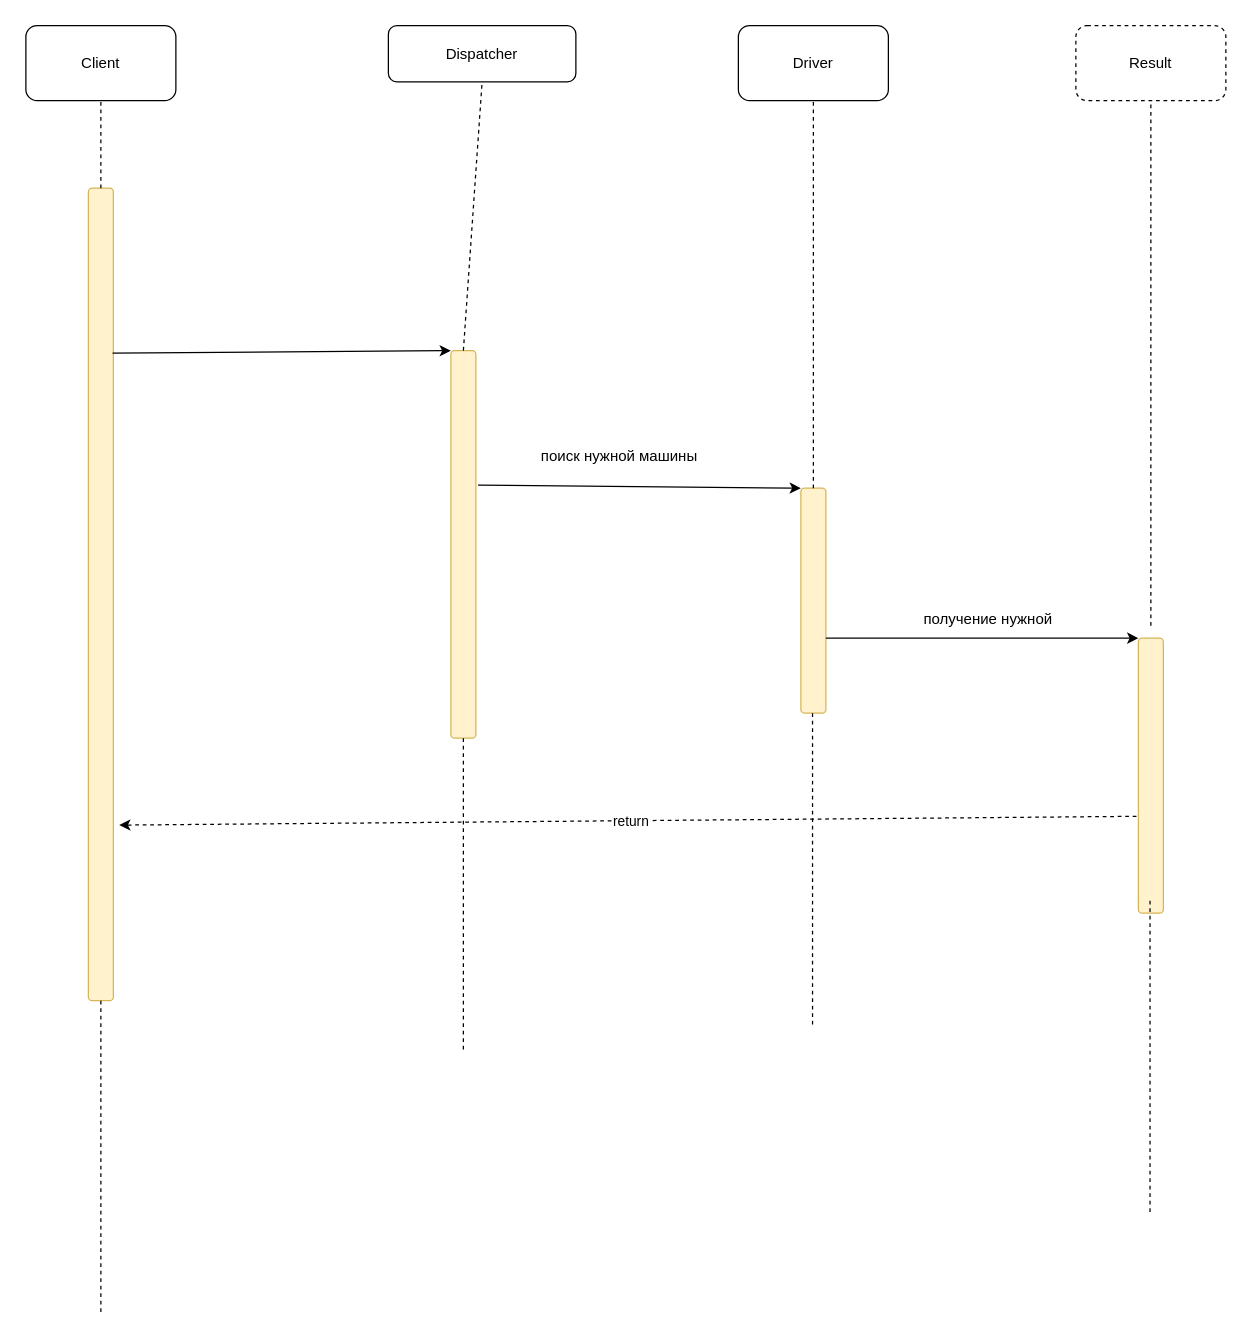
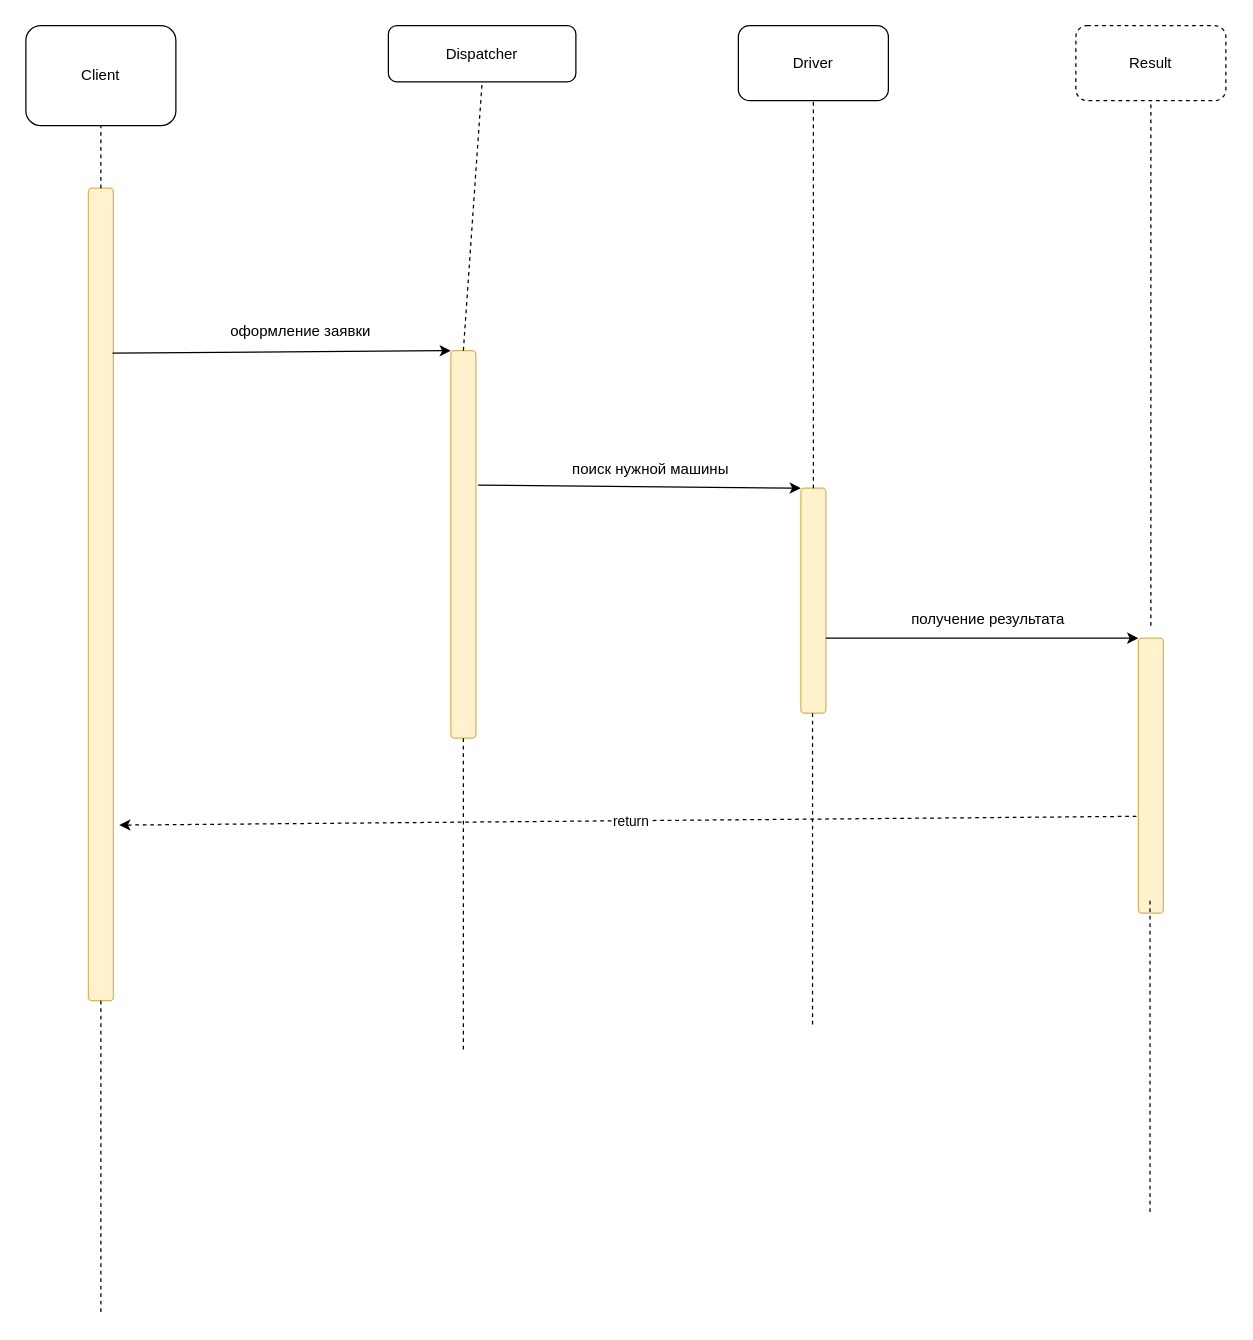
(101, 63) -> (101, 76)
none -> (301, 332)
(619, 457) -> (651, 469)
(988, 619) -> (988, 619)
